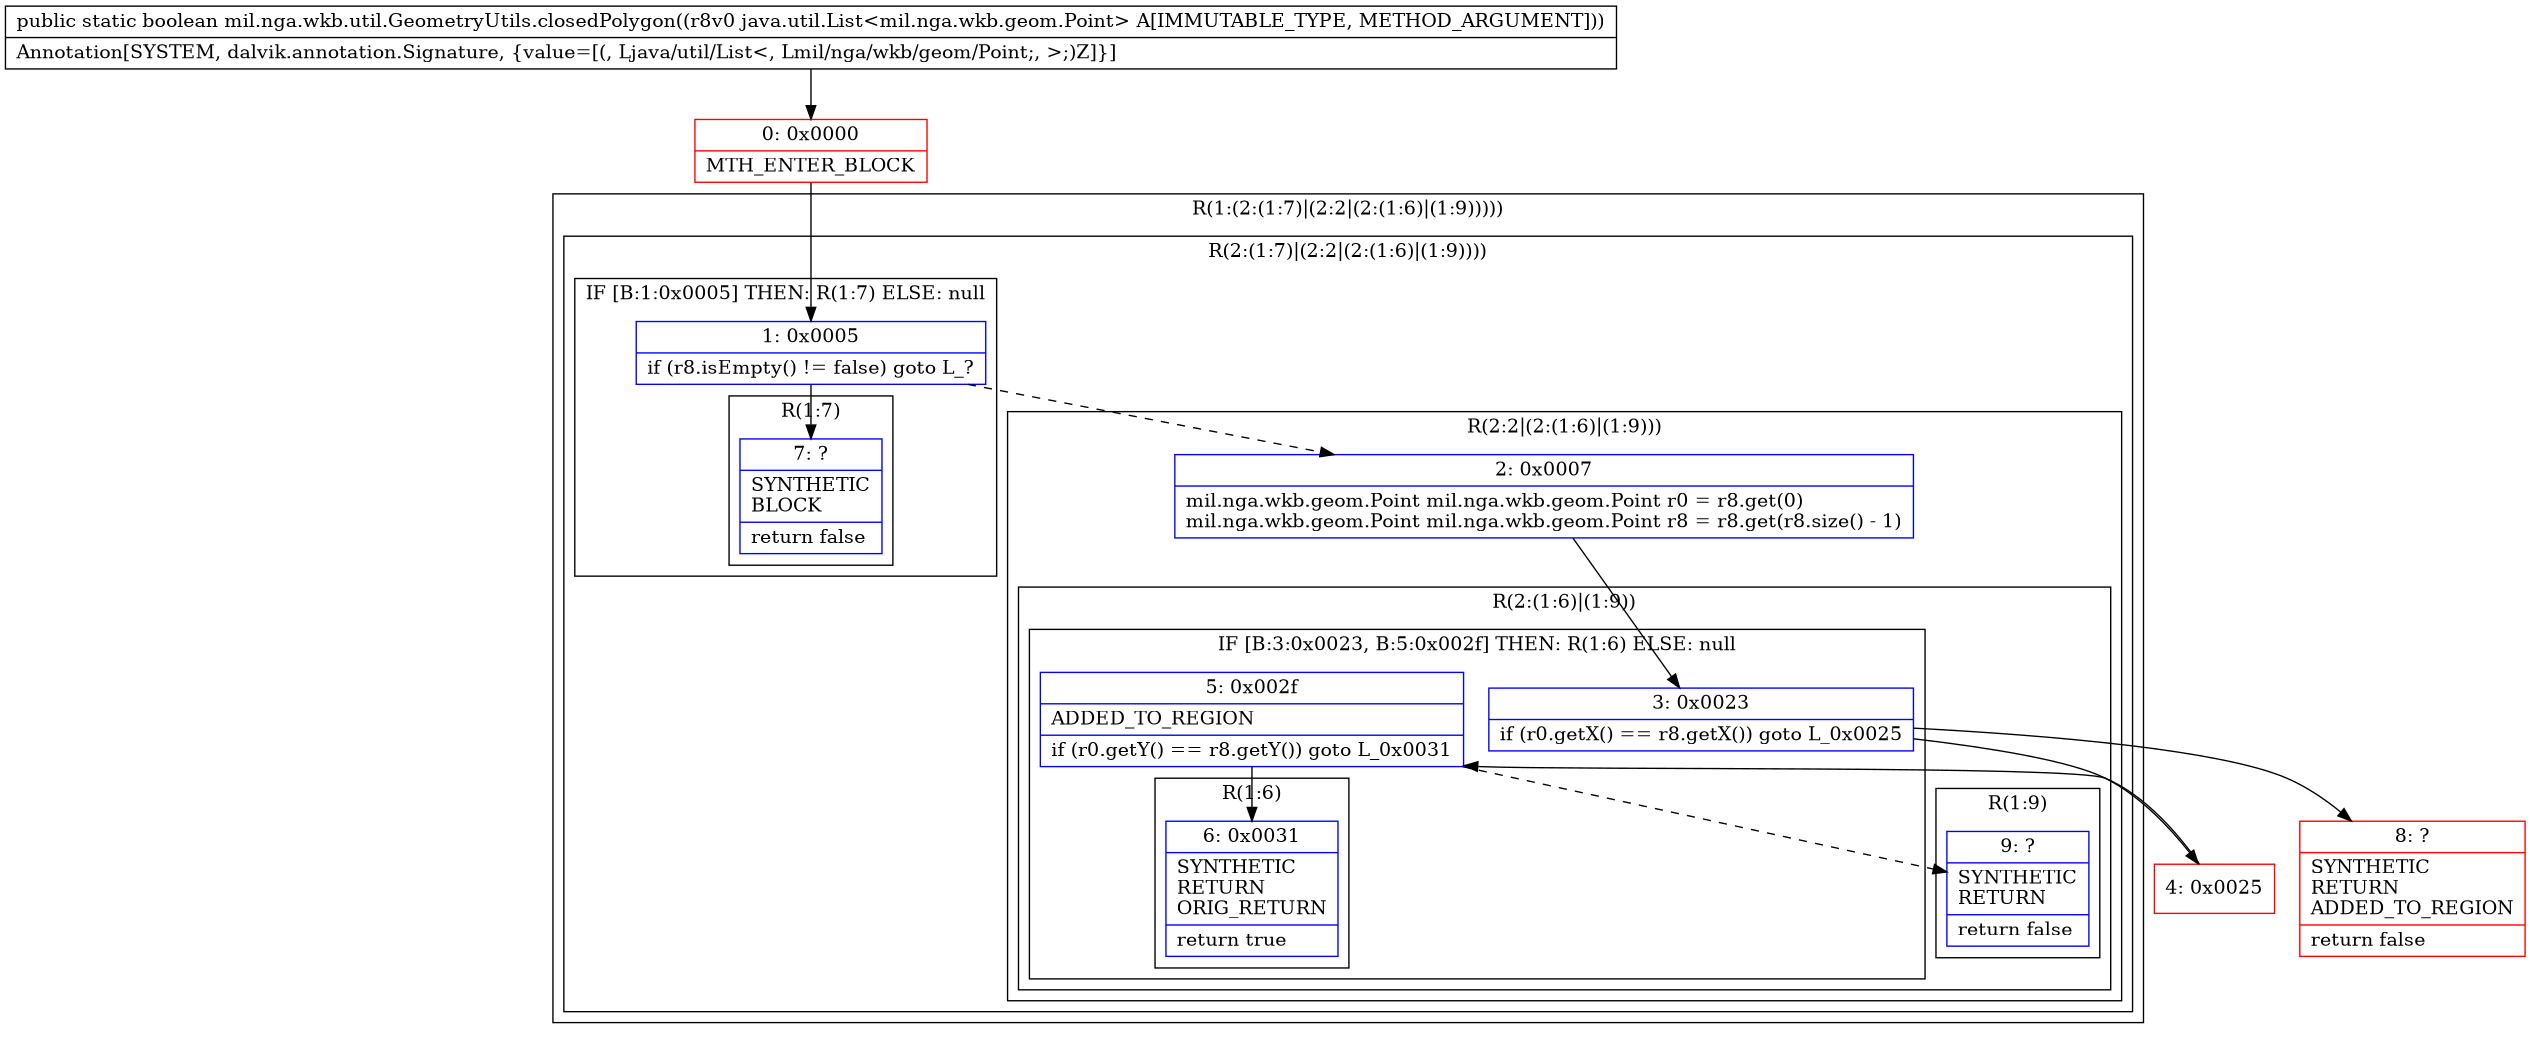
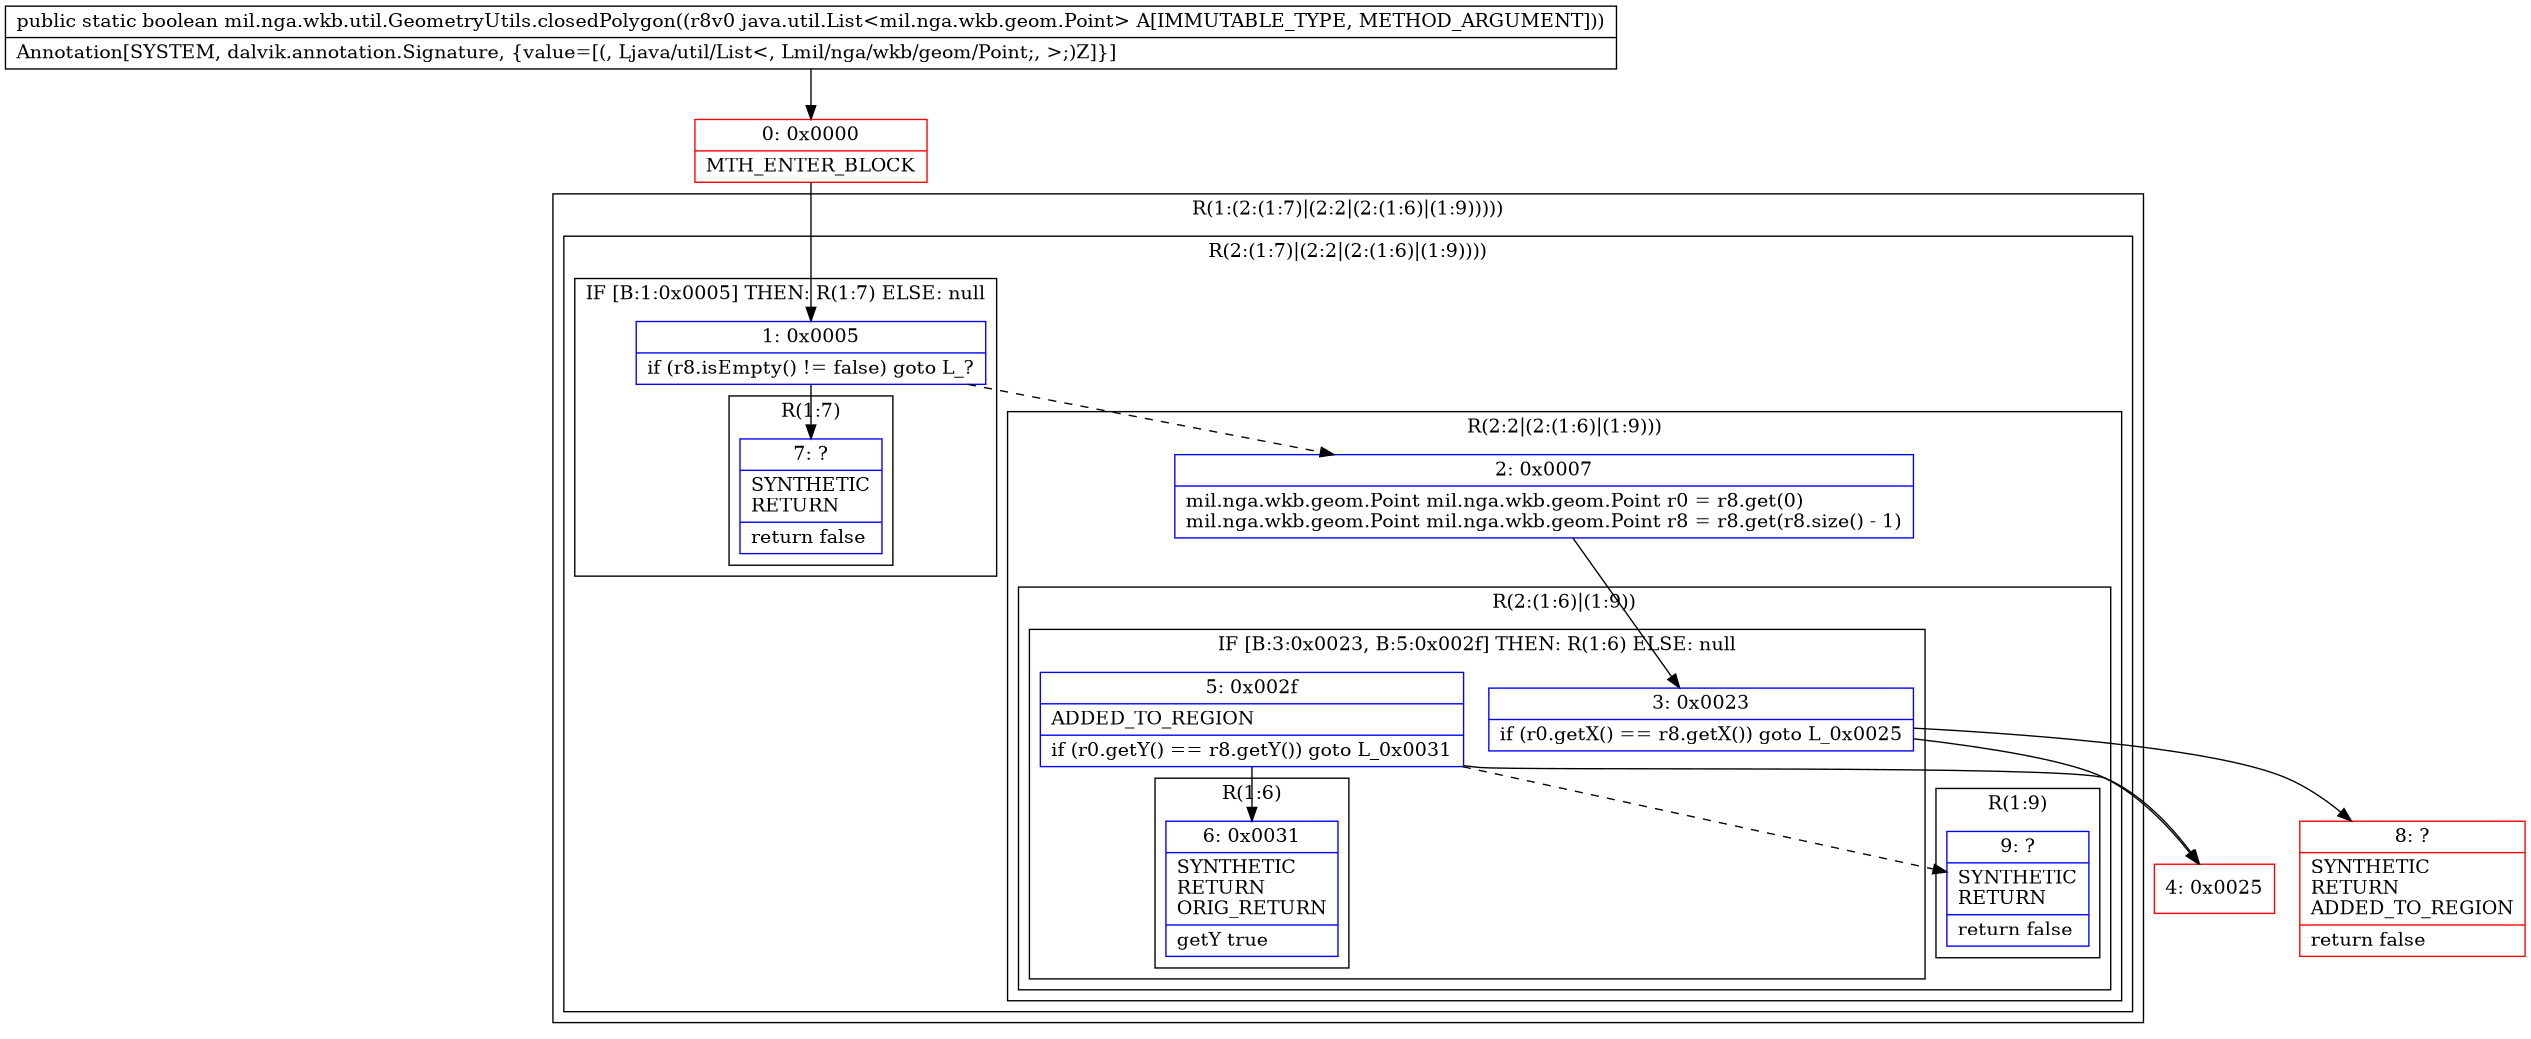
(786, 506) -> (795, 506)
(1856, 769) -> (1842, 769)
(1232, 940) -> (1223, 940)
